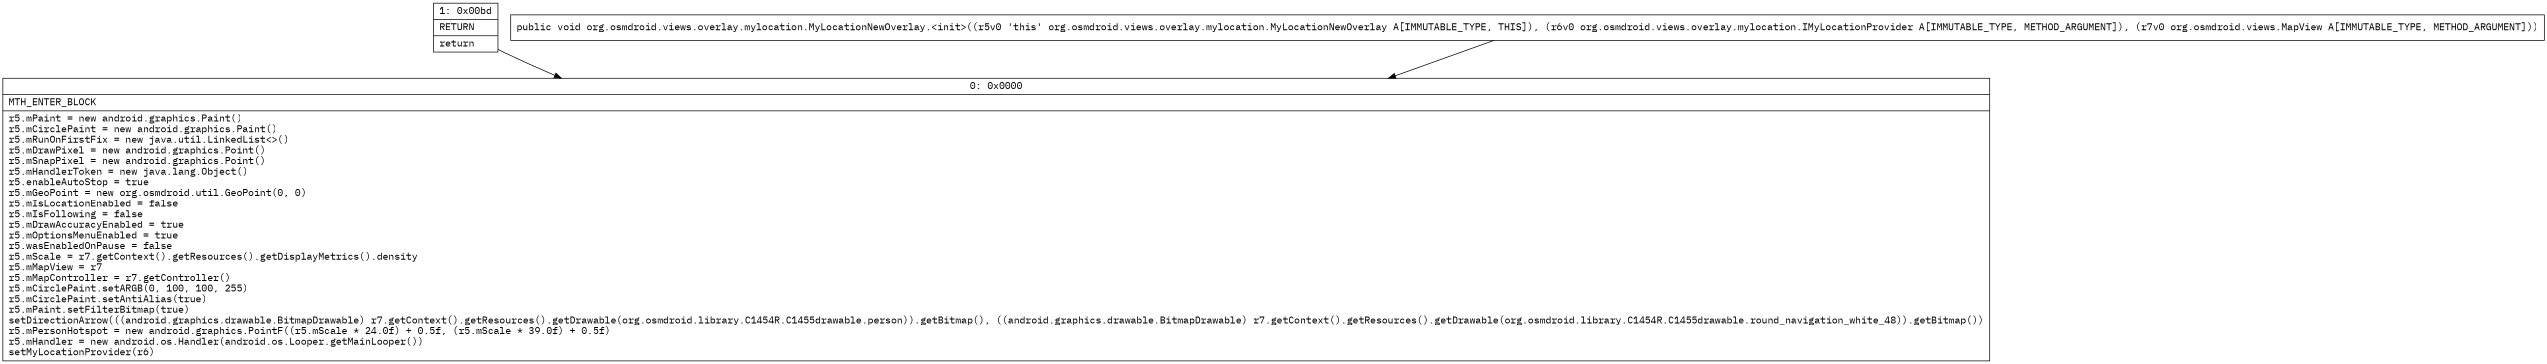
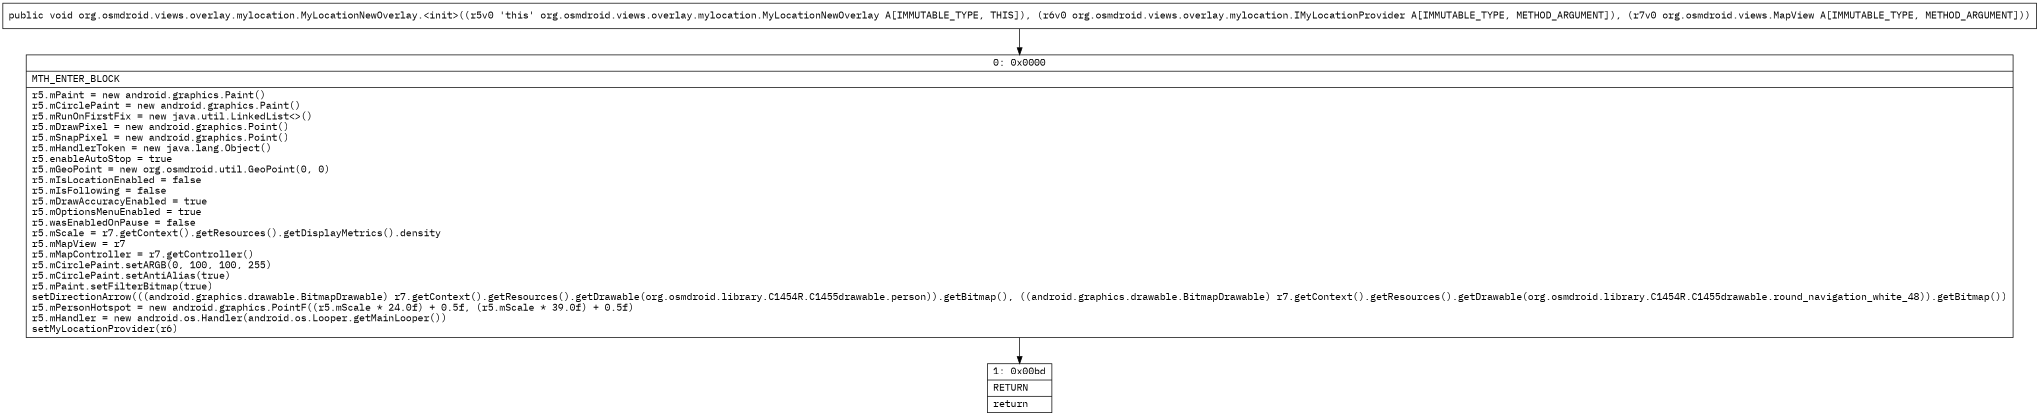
(526, 63) -> (1020, 347)
